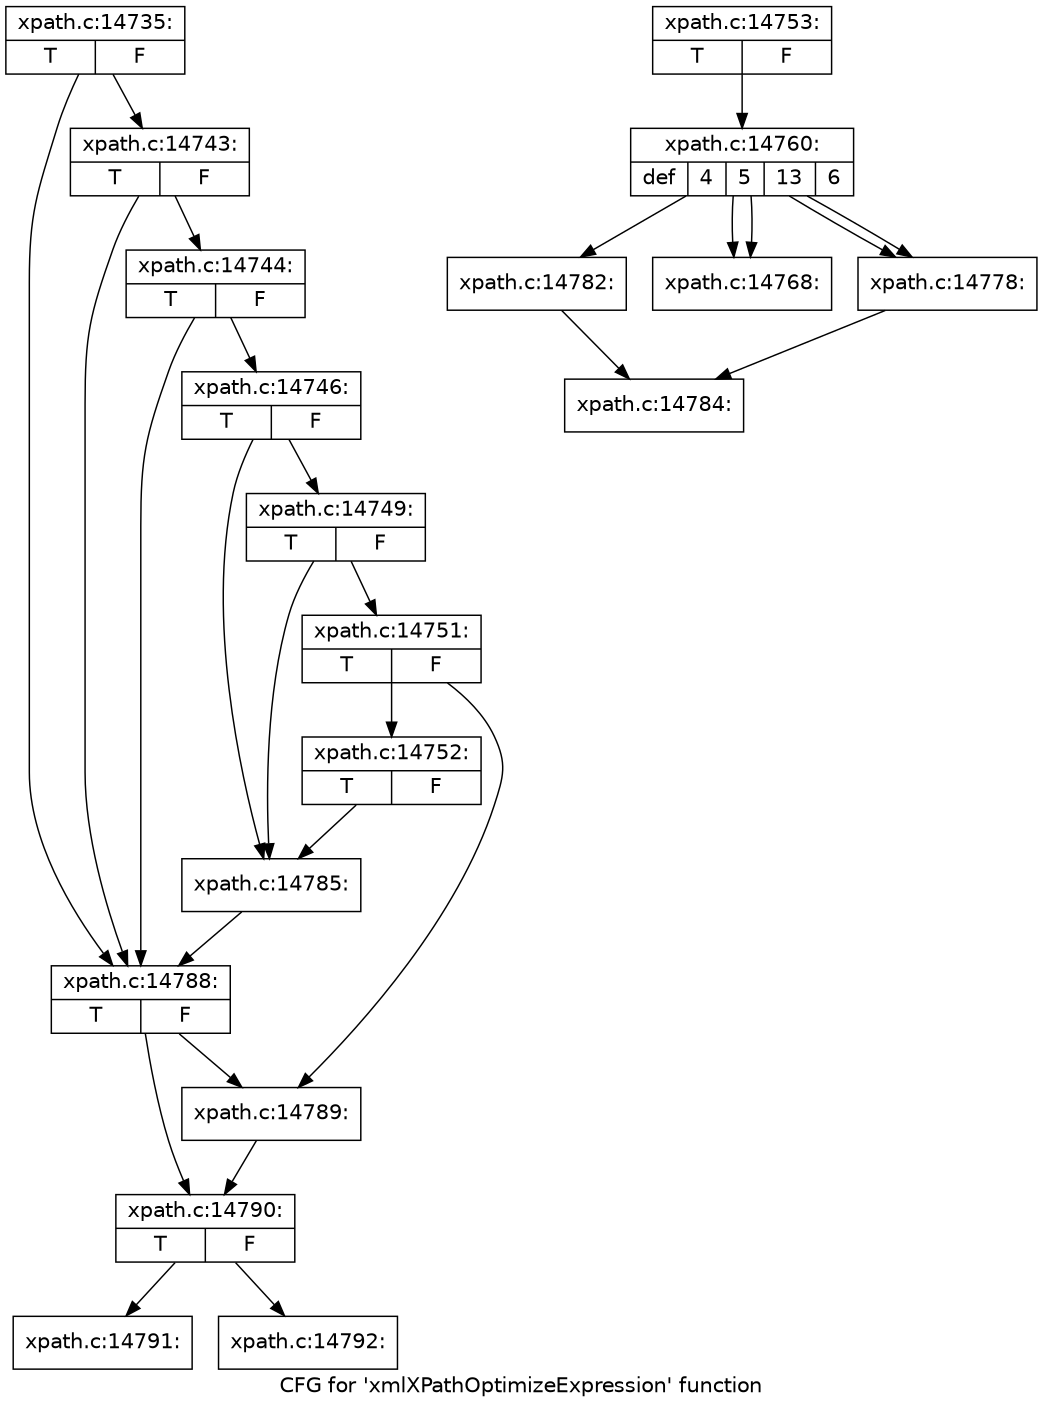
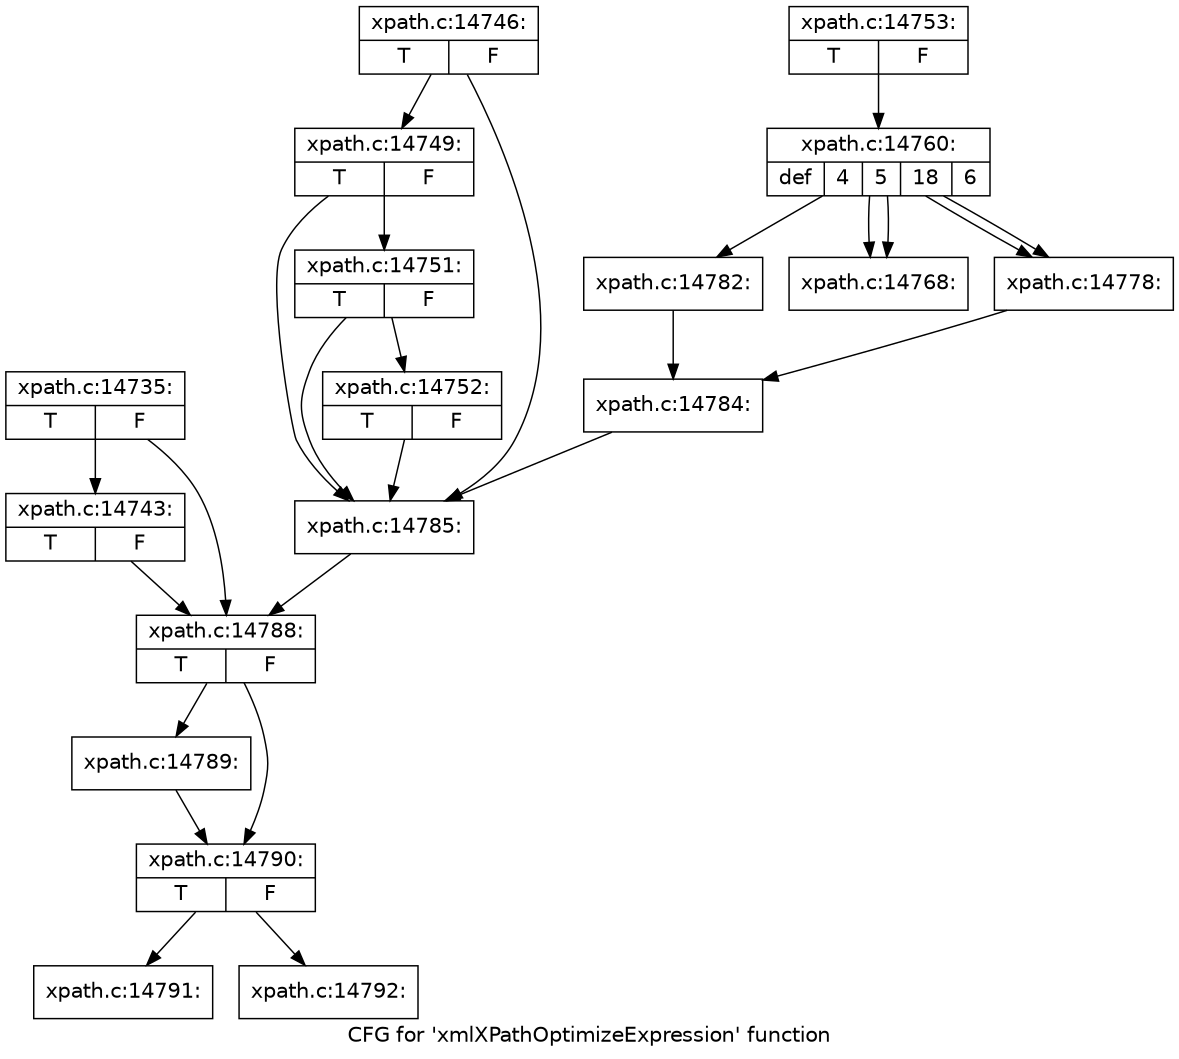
(790, 178) -> (926, 178)
(216, 284) -> none
none -> (535, 464)
(455, 891) -> (302, 403)
